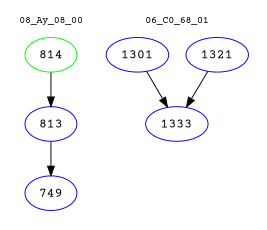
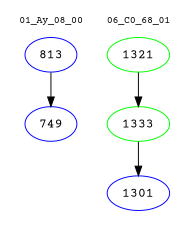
(51, 21) -> (51, 21)
(51, 55) -> none
(217, 55) -> (138, 55)
(155, 85) -> (138, 154)
(177, 124) -> (138, 124)
